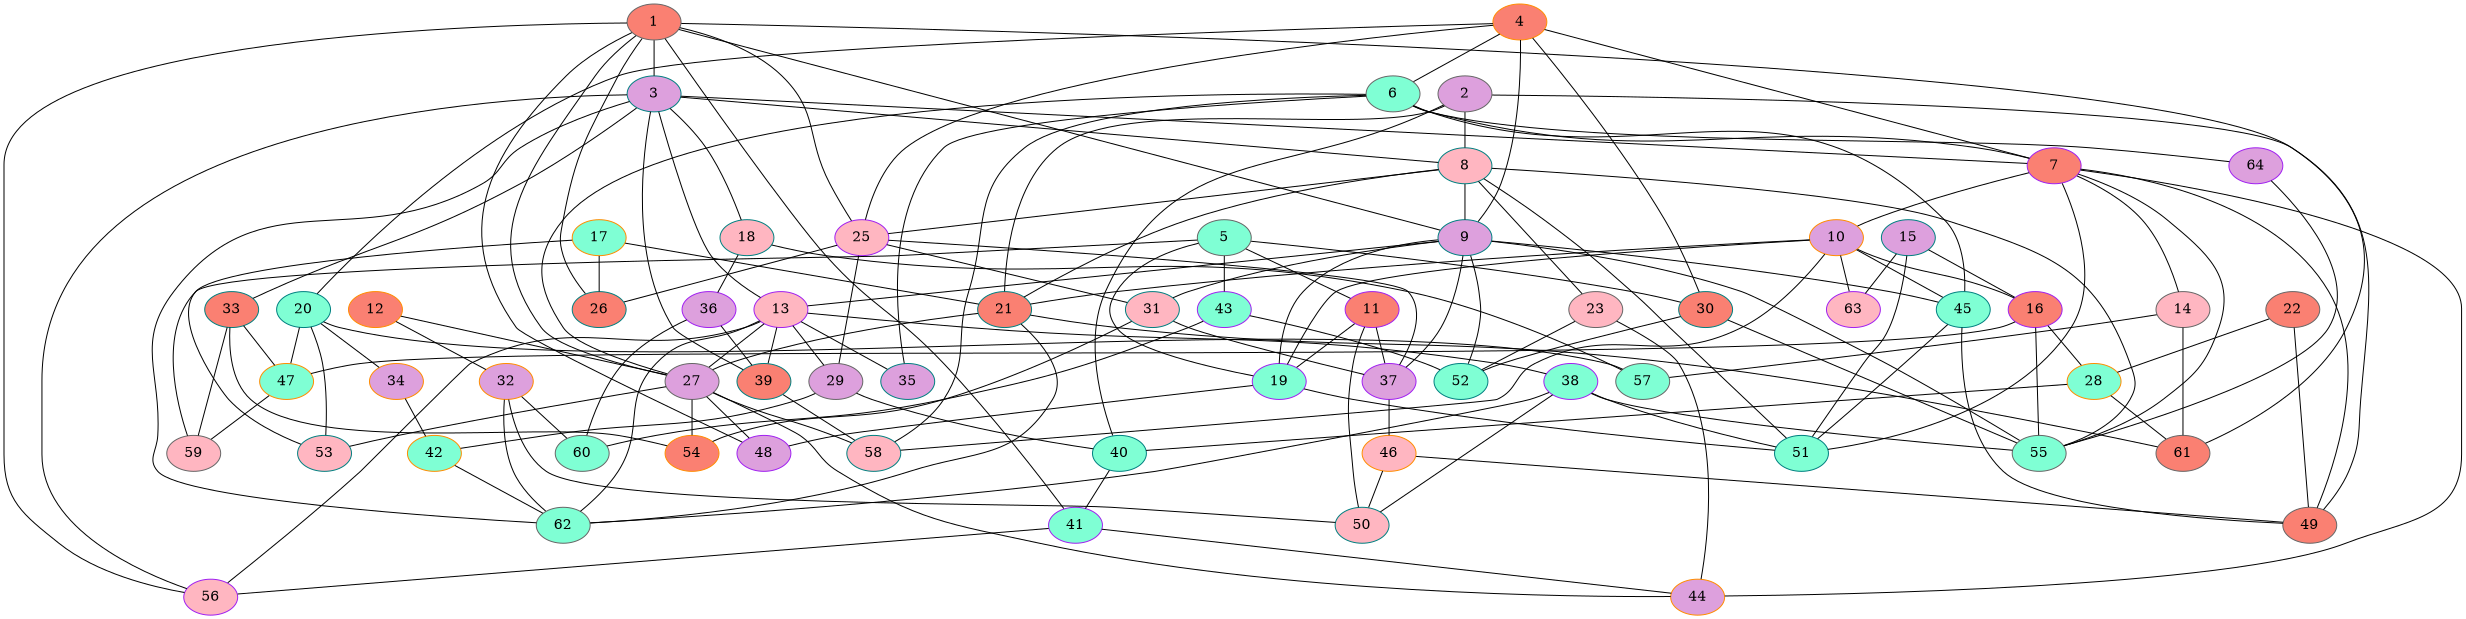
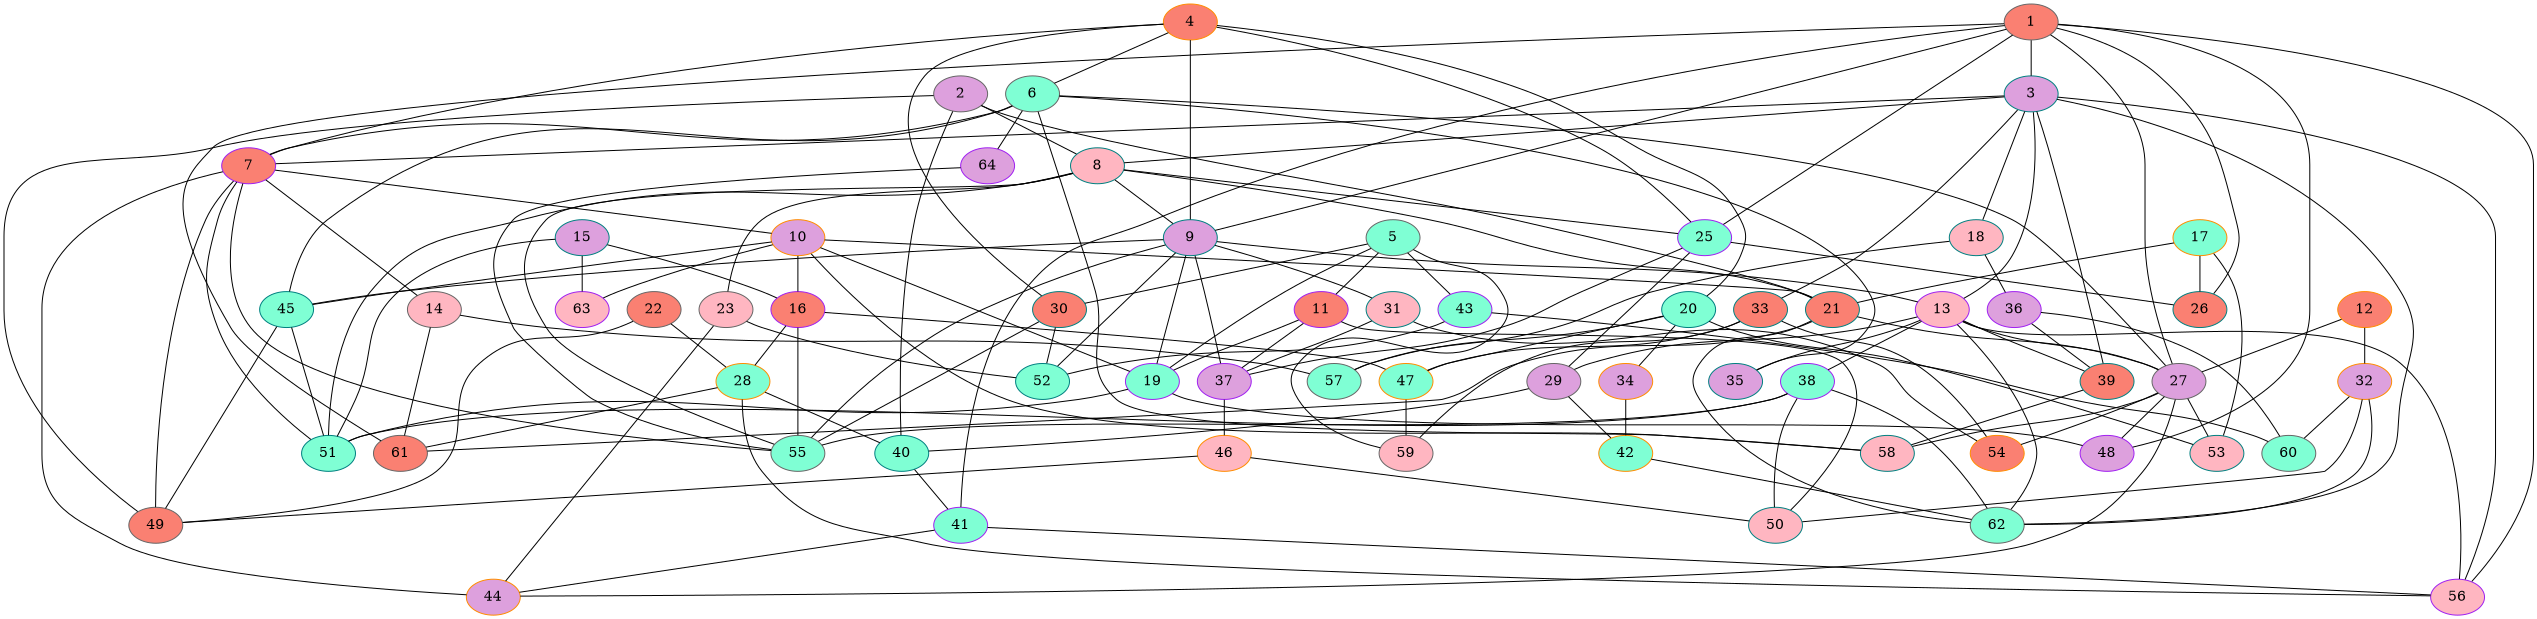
(862, 238) -> (1705, 238)
(1013, 275) -> none
none -> (1459, 576)
